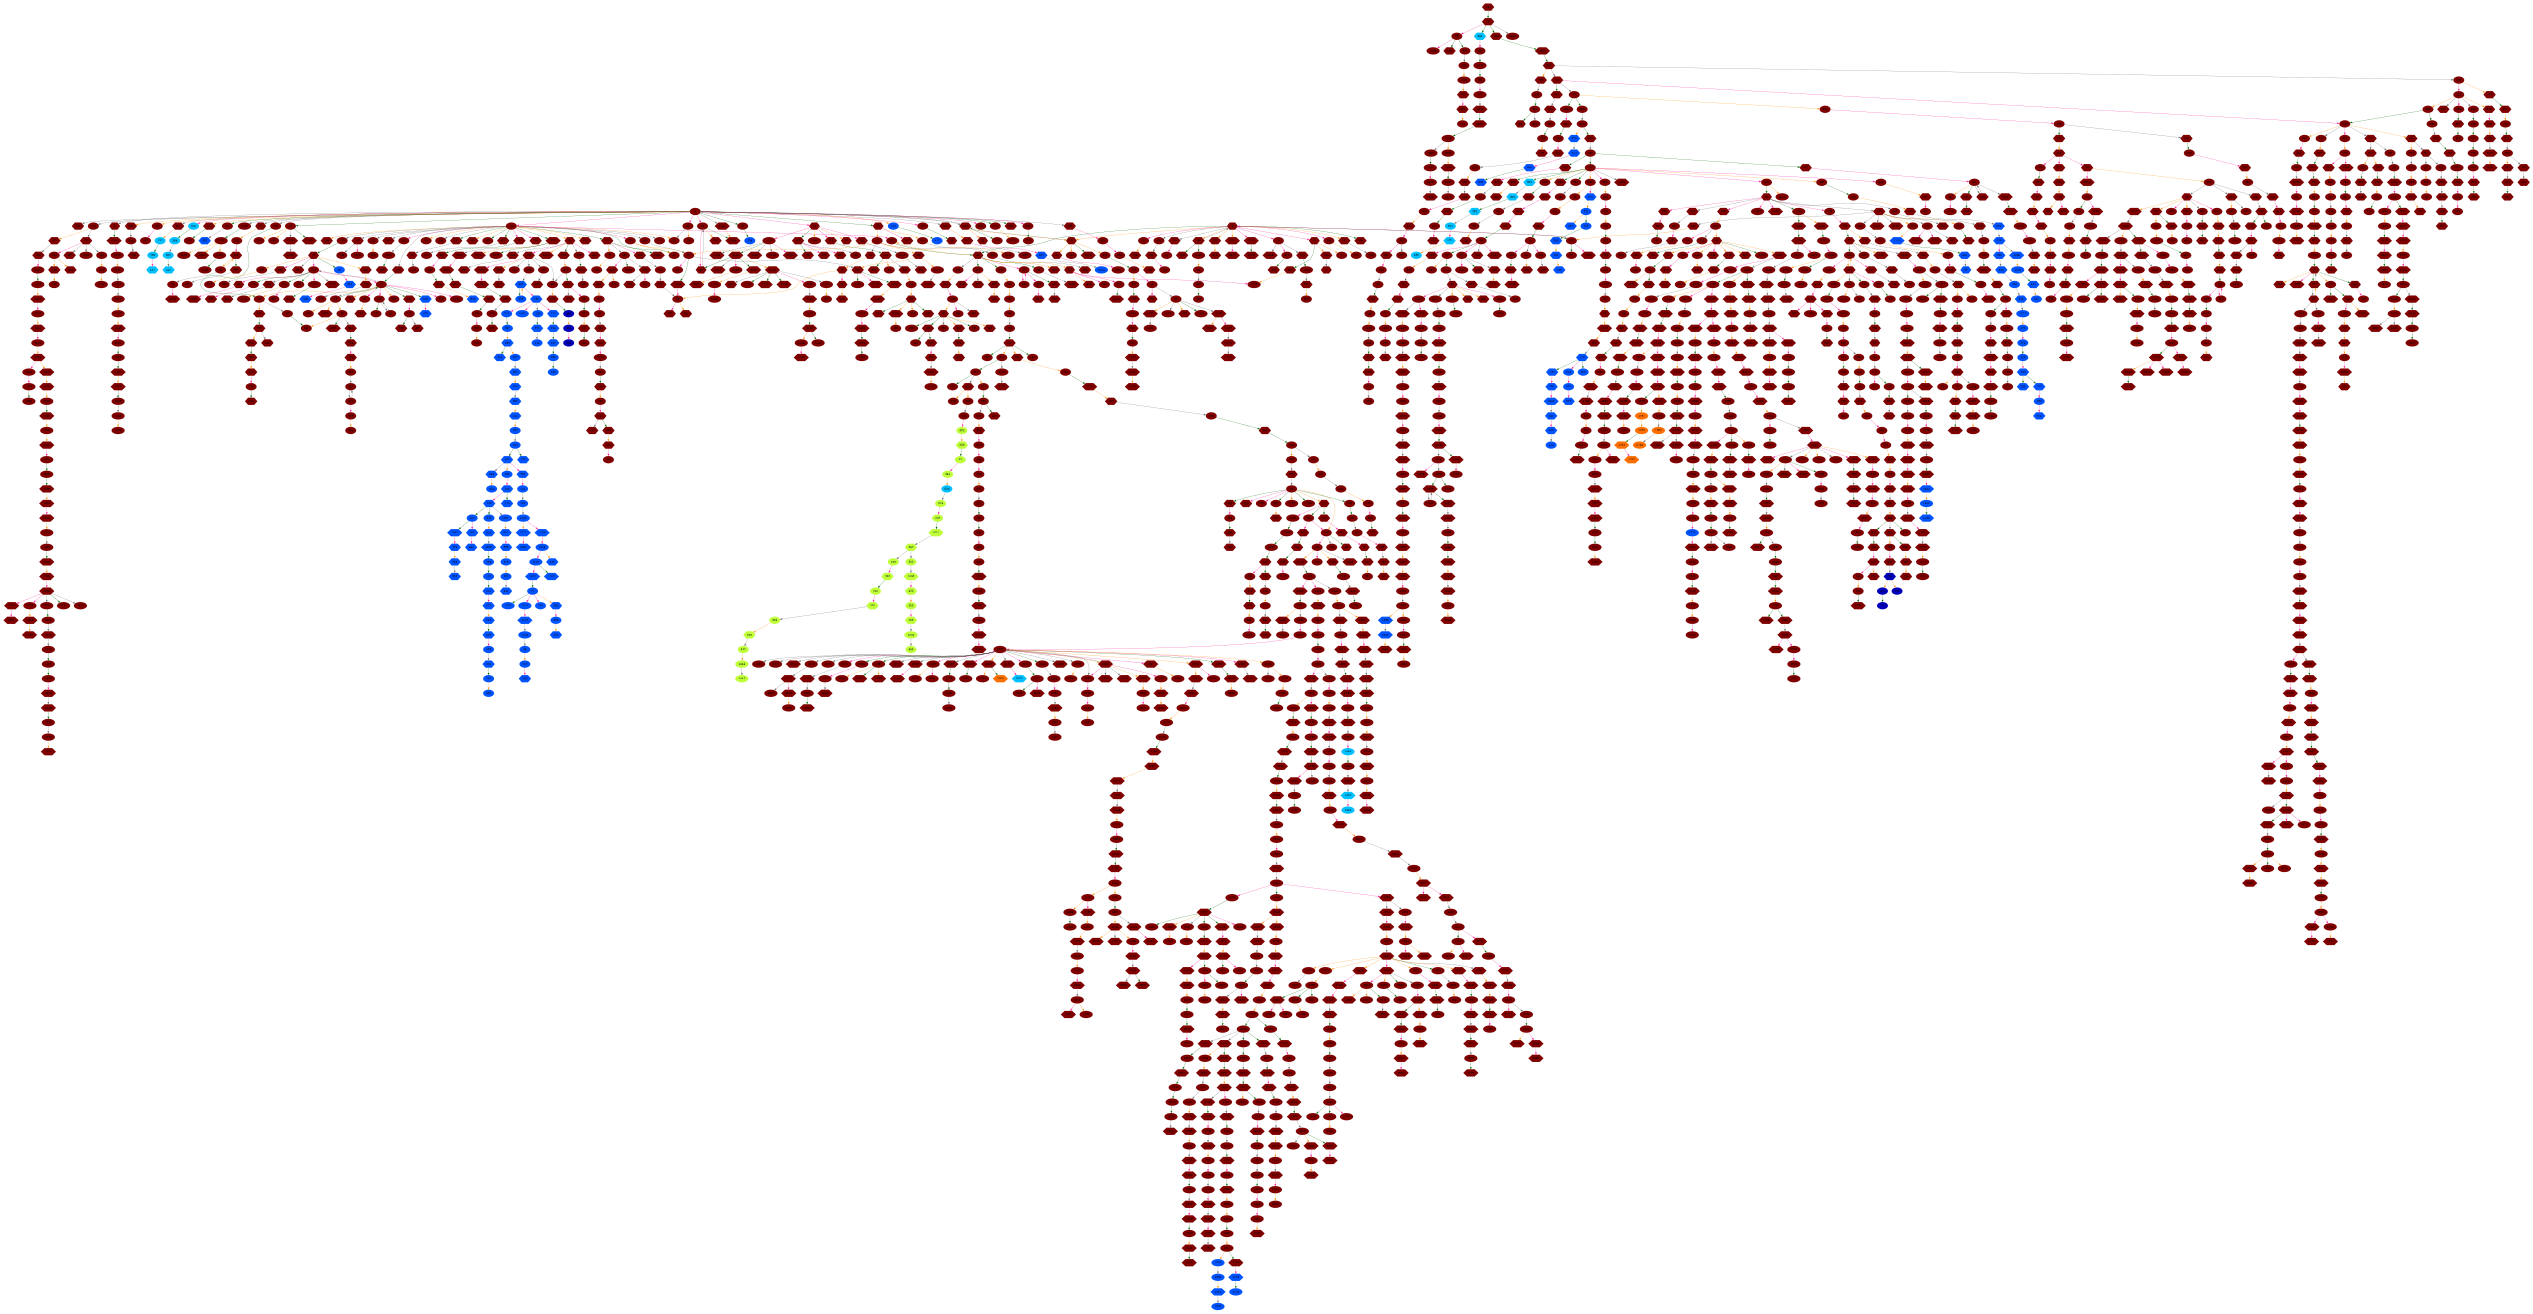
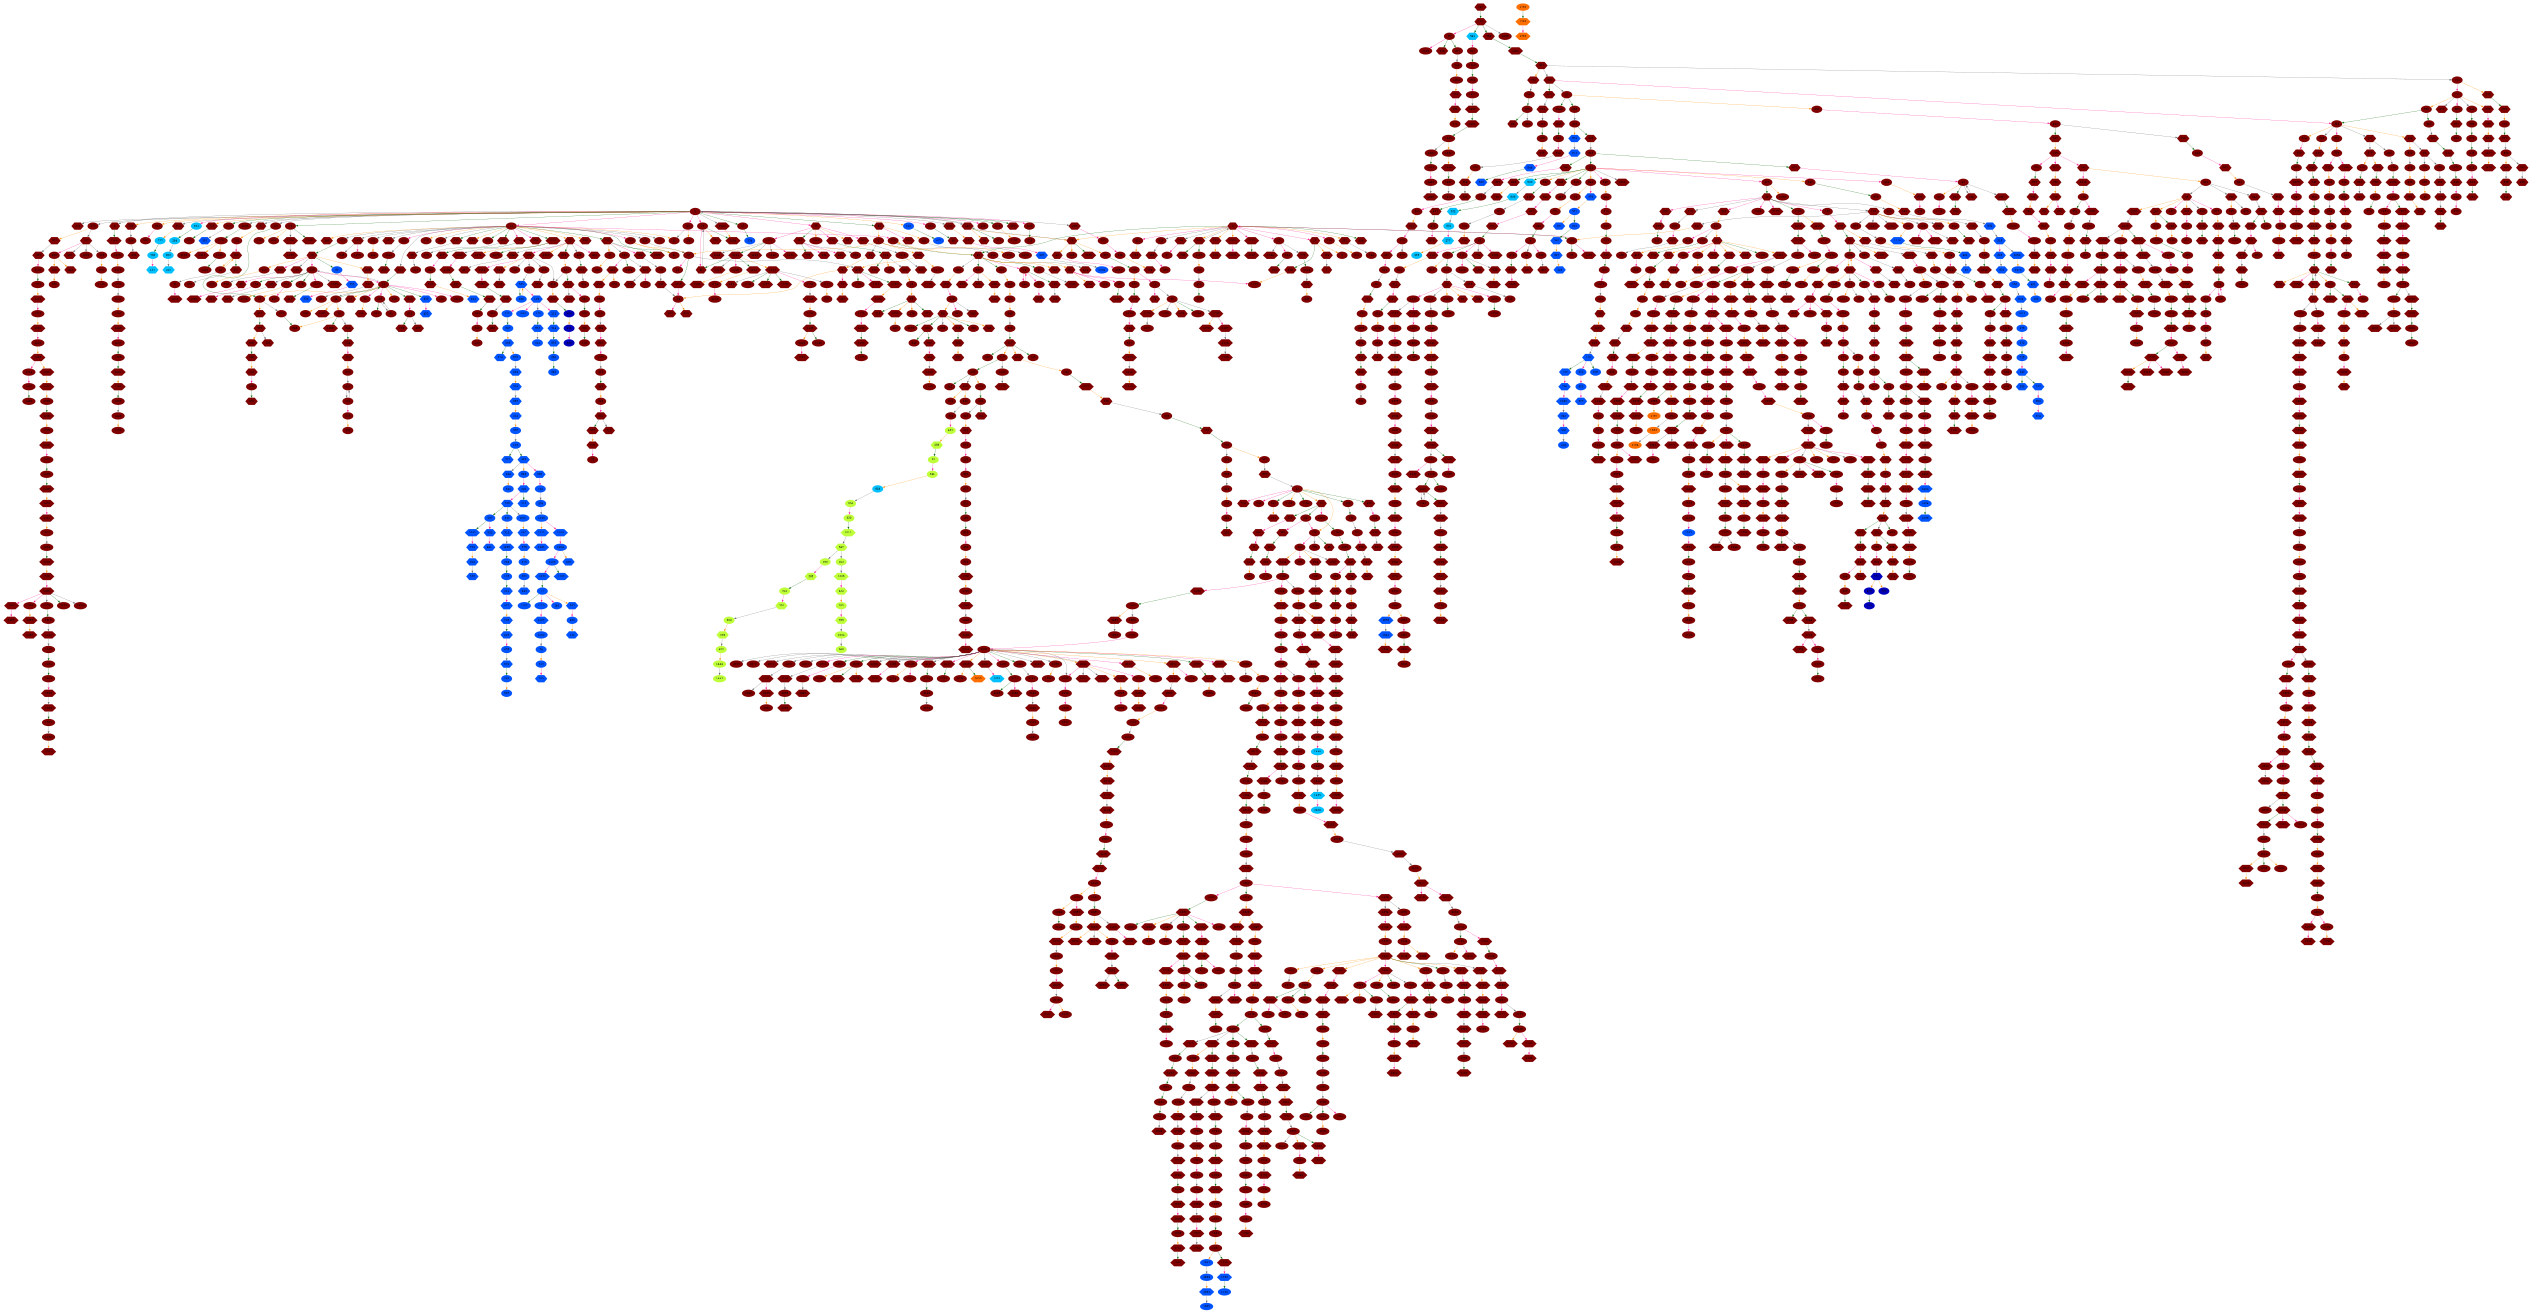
(1642, 422) -> none
